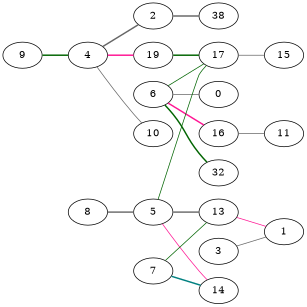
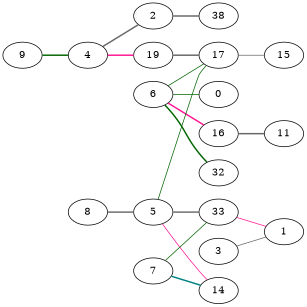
(186, 55) -> (186, 55)
(186, 94) -> (186, 94)
(153, 134) -> none
(251, 134) -> (251, 134)
(219, 212) -> (219, 212)
